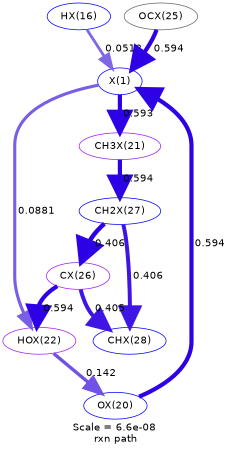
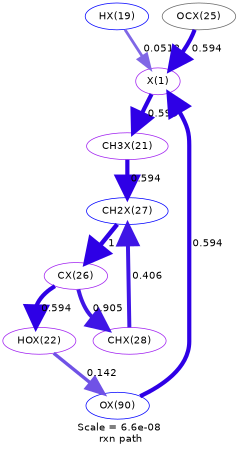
(79, 16) -> (117, 16)
(120, 81) -> (158, 81)
(15, 175) -> none
(109, 244) -> (110, 244)
(128, 266) -> (129, 286)
(109, 308) -> (106, 308)
(130, 341) -> (130, 341)
(115, 406) -> (118, 406)
